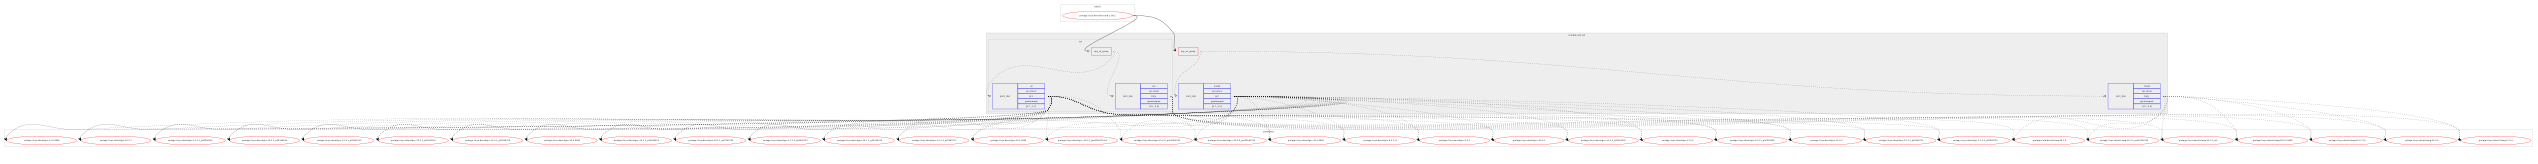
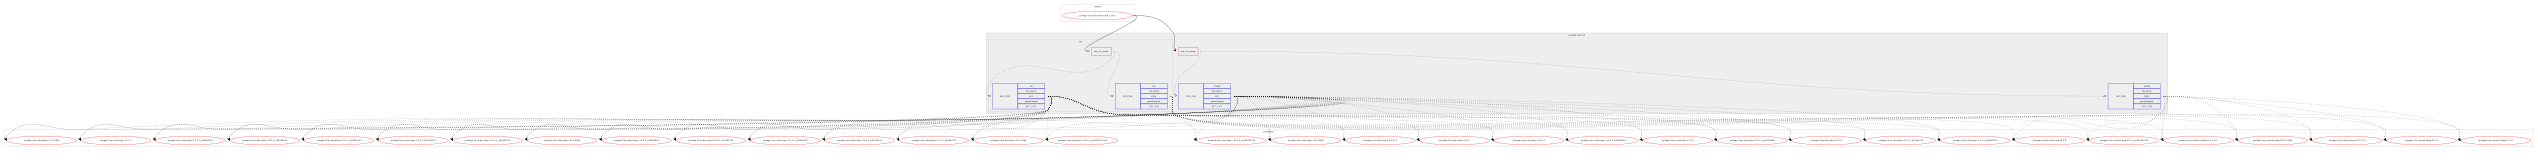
(1157, 140) -> none
